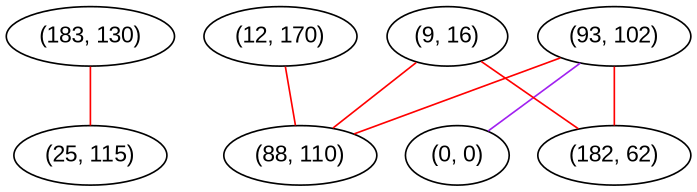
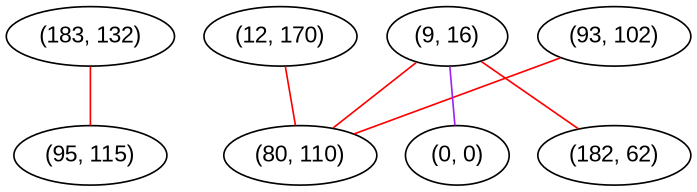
(90, 36) -> (90, 36)
(543, 90) -> (452, 87)
(614, 96) -> none
(90, 155) -> (90, 155)
(300, 155) -> (300, 155)
